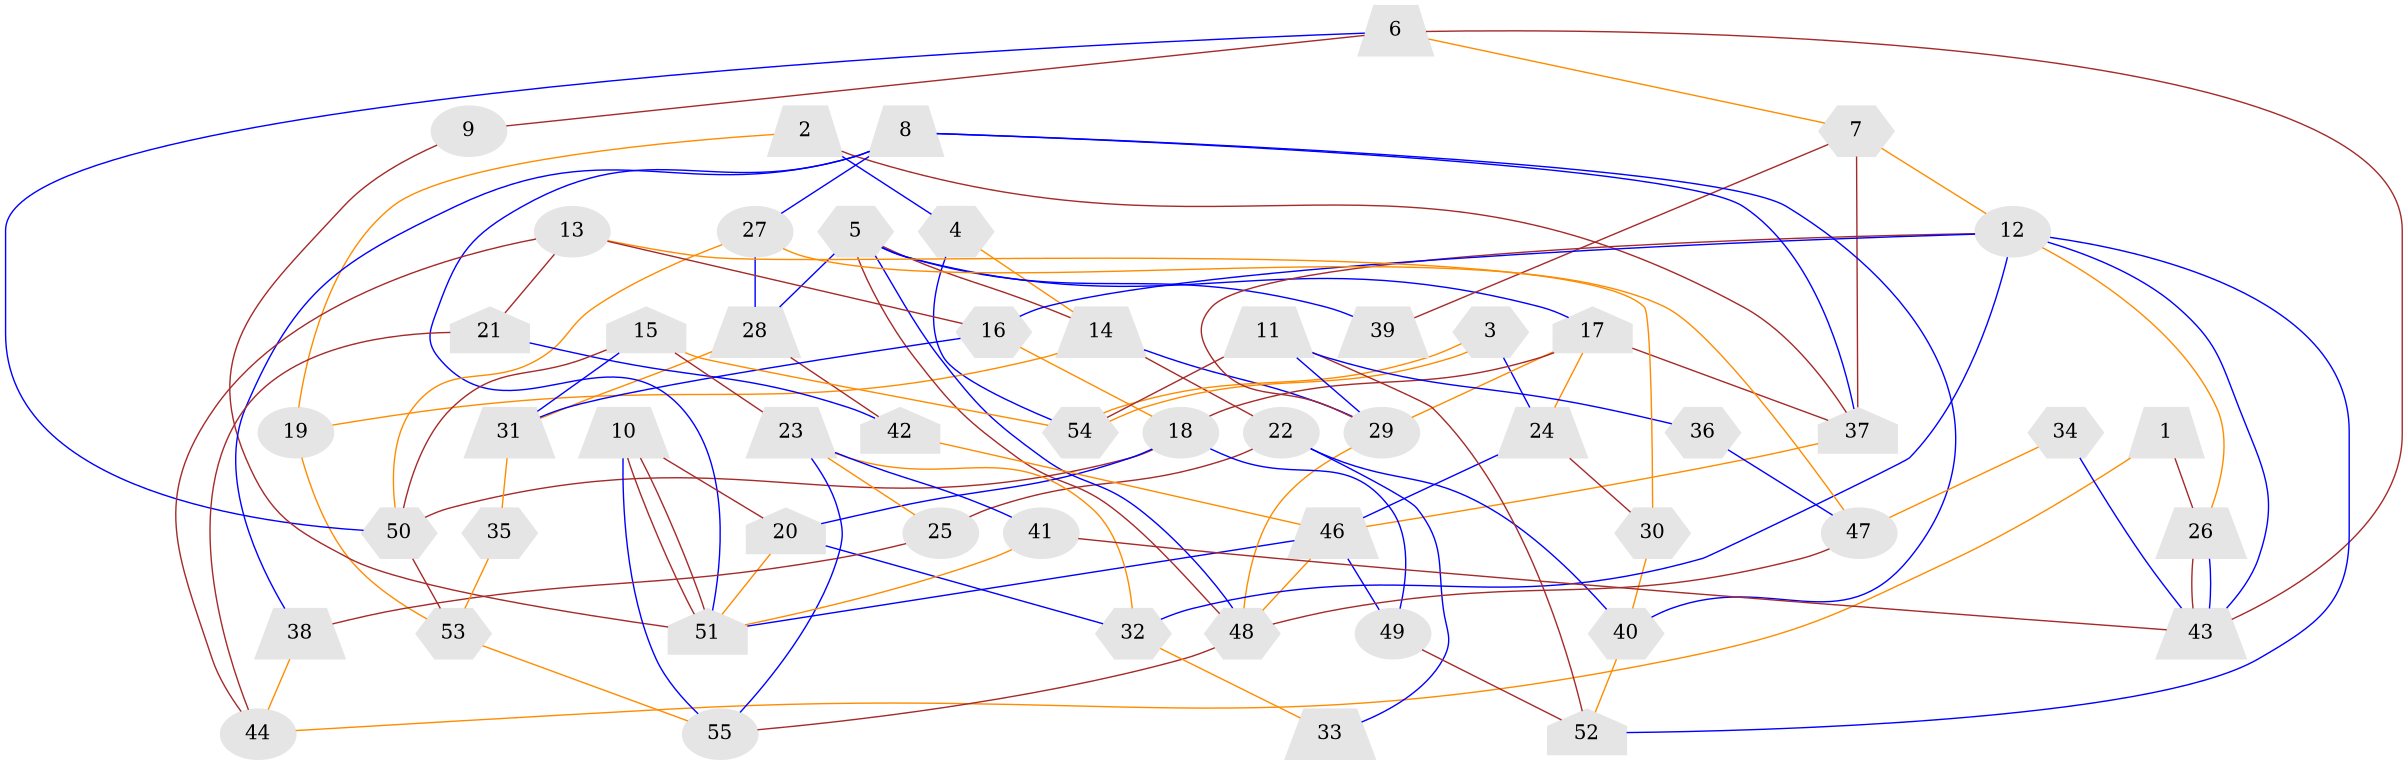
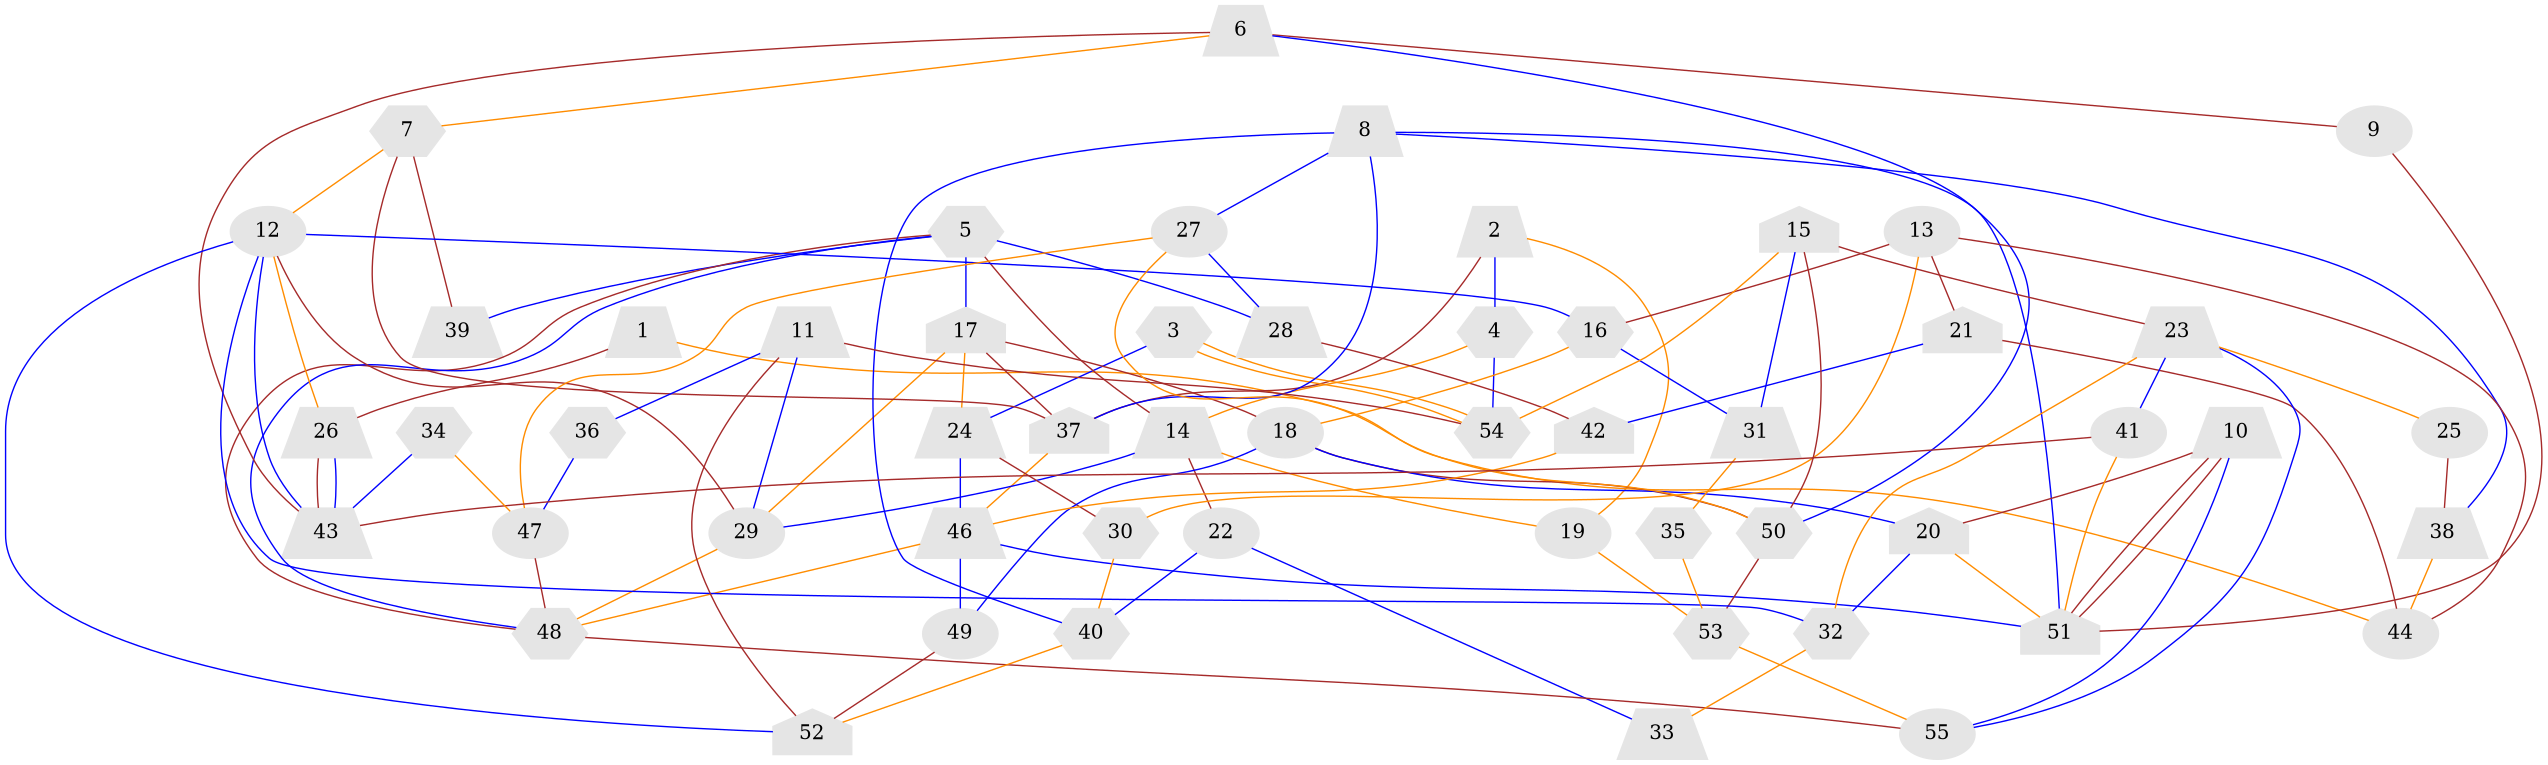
(626, 385) -> none
(1140, 479) -> none
